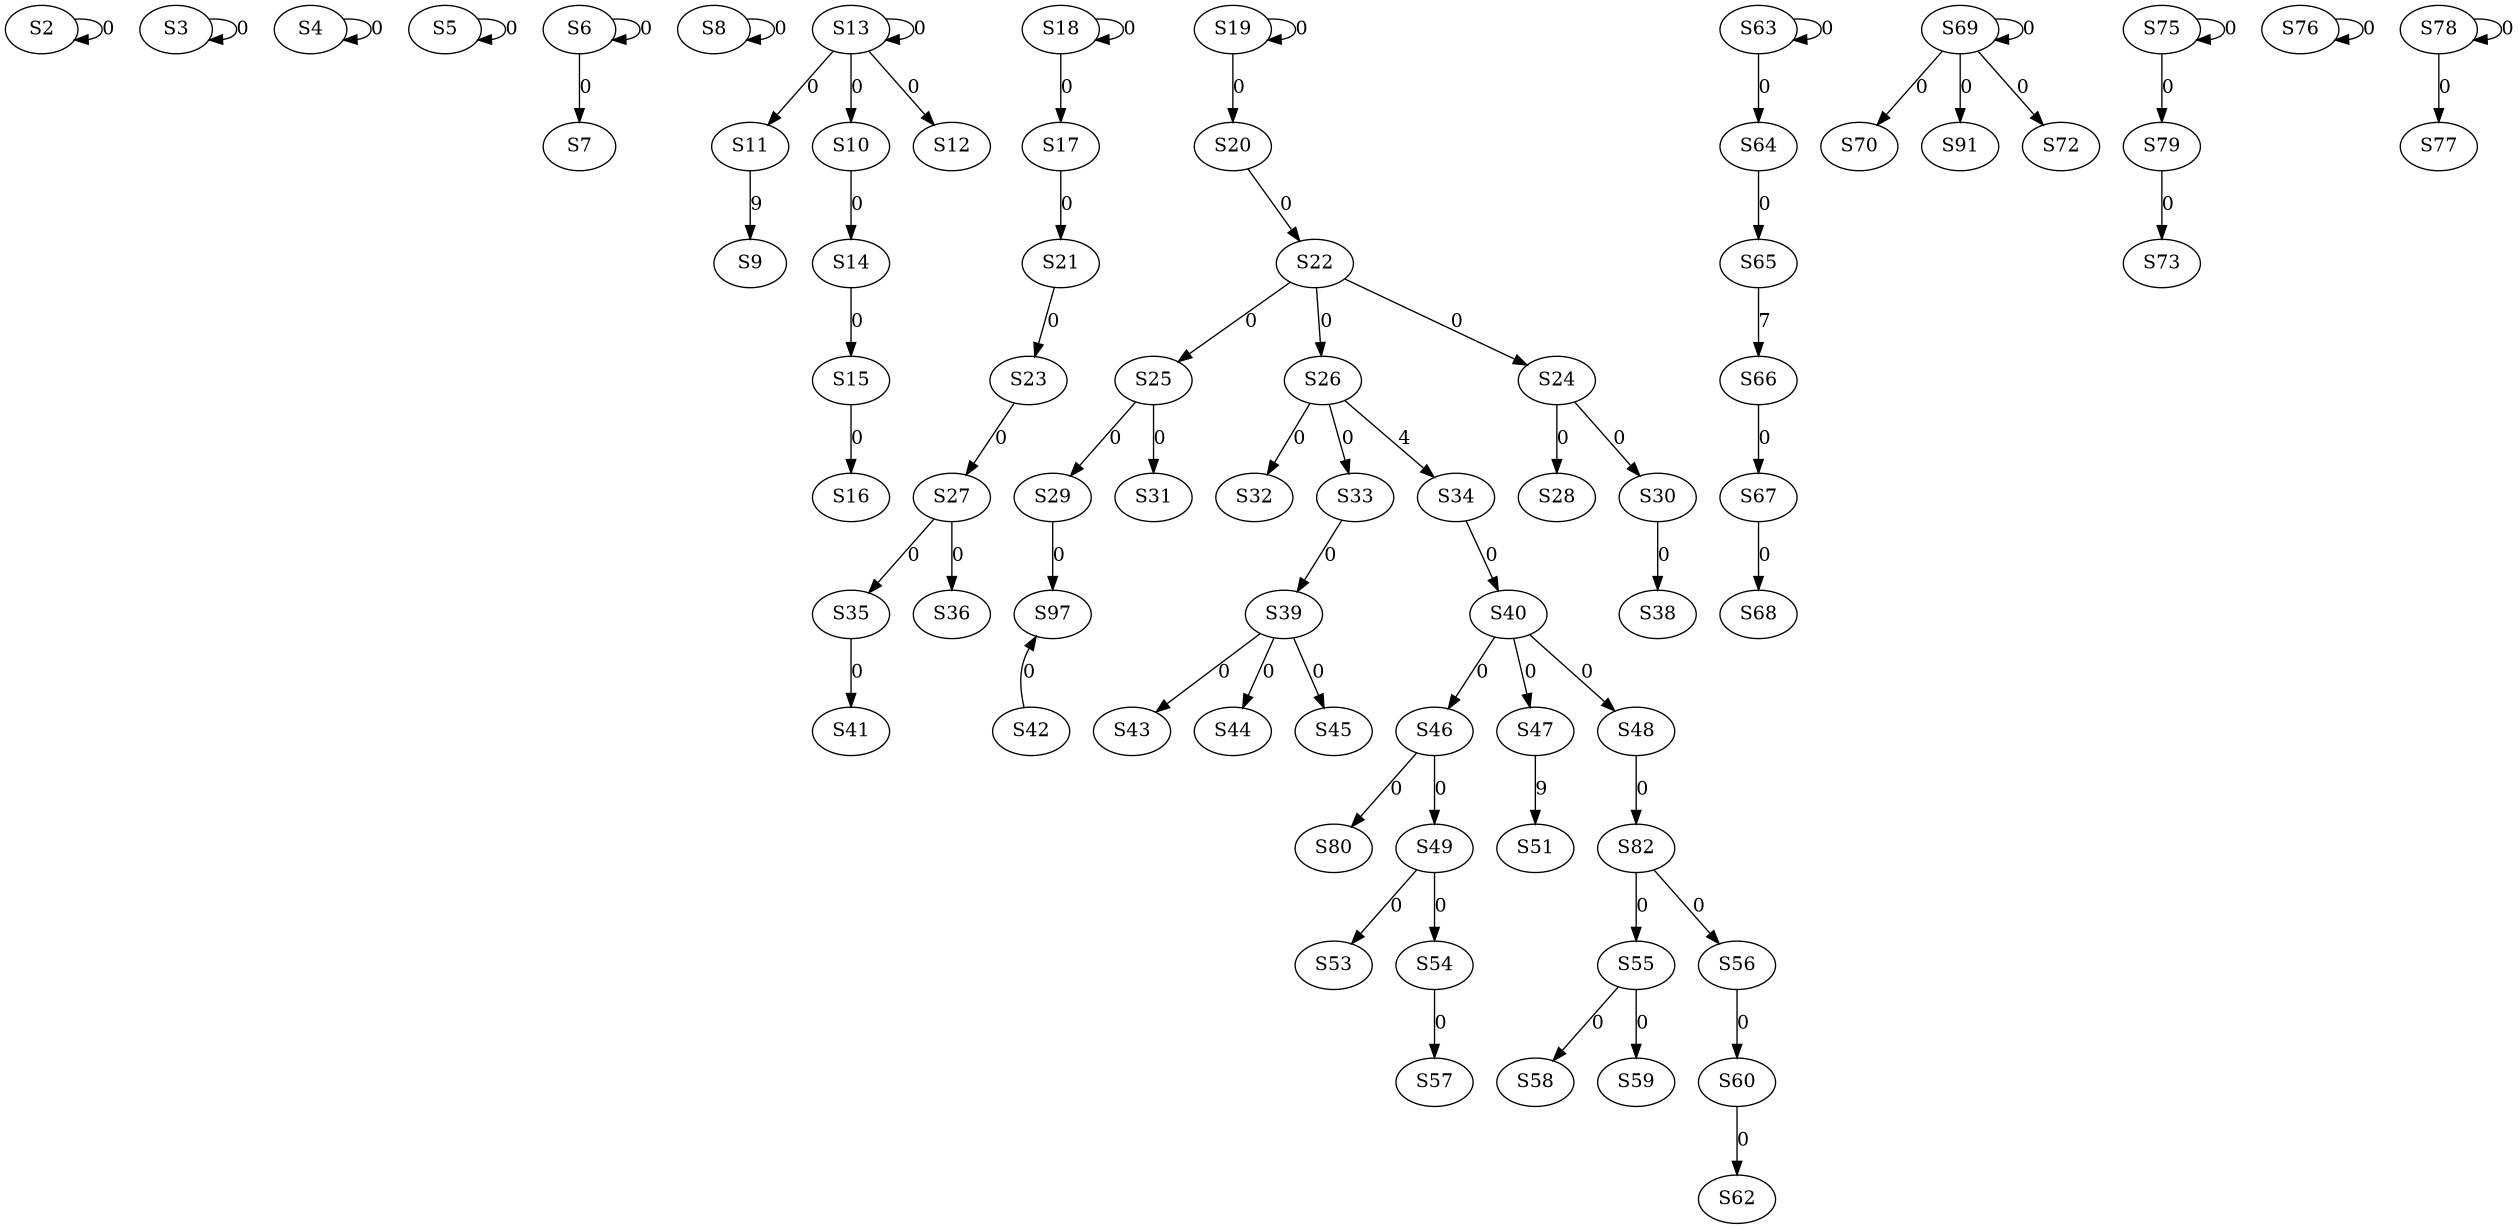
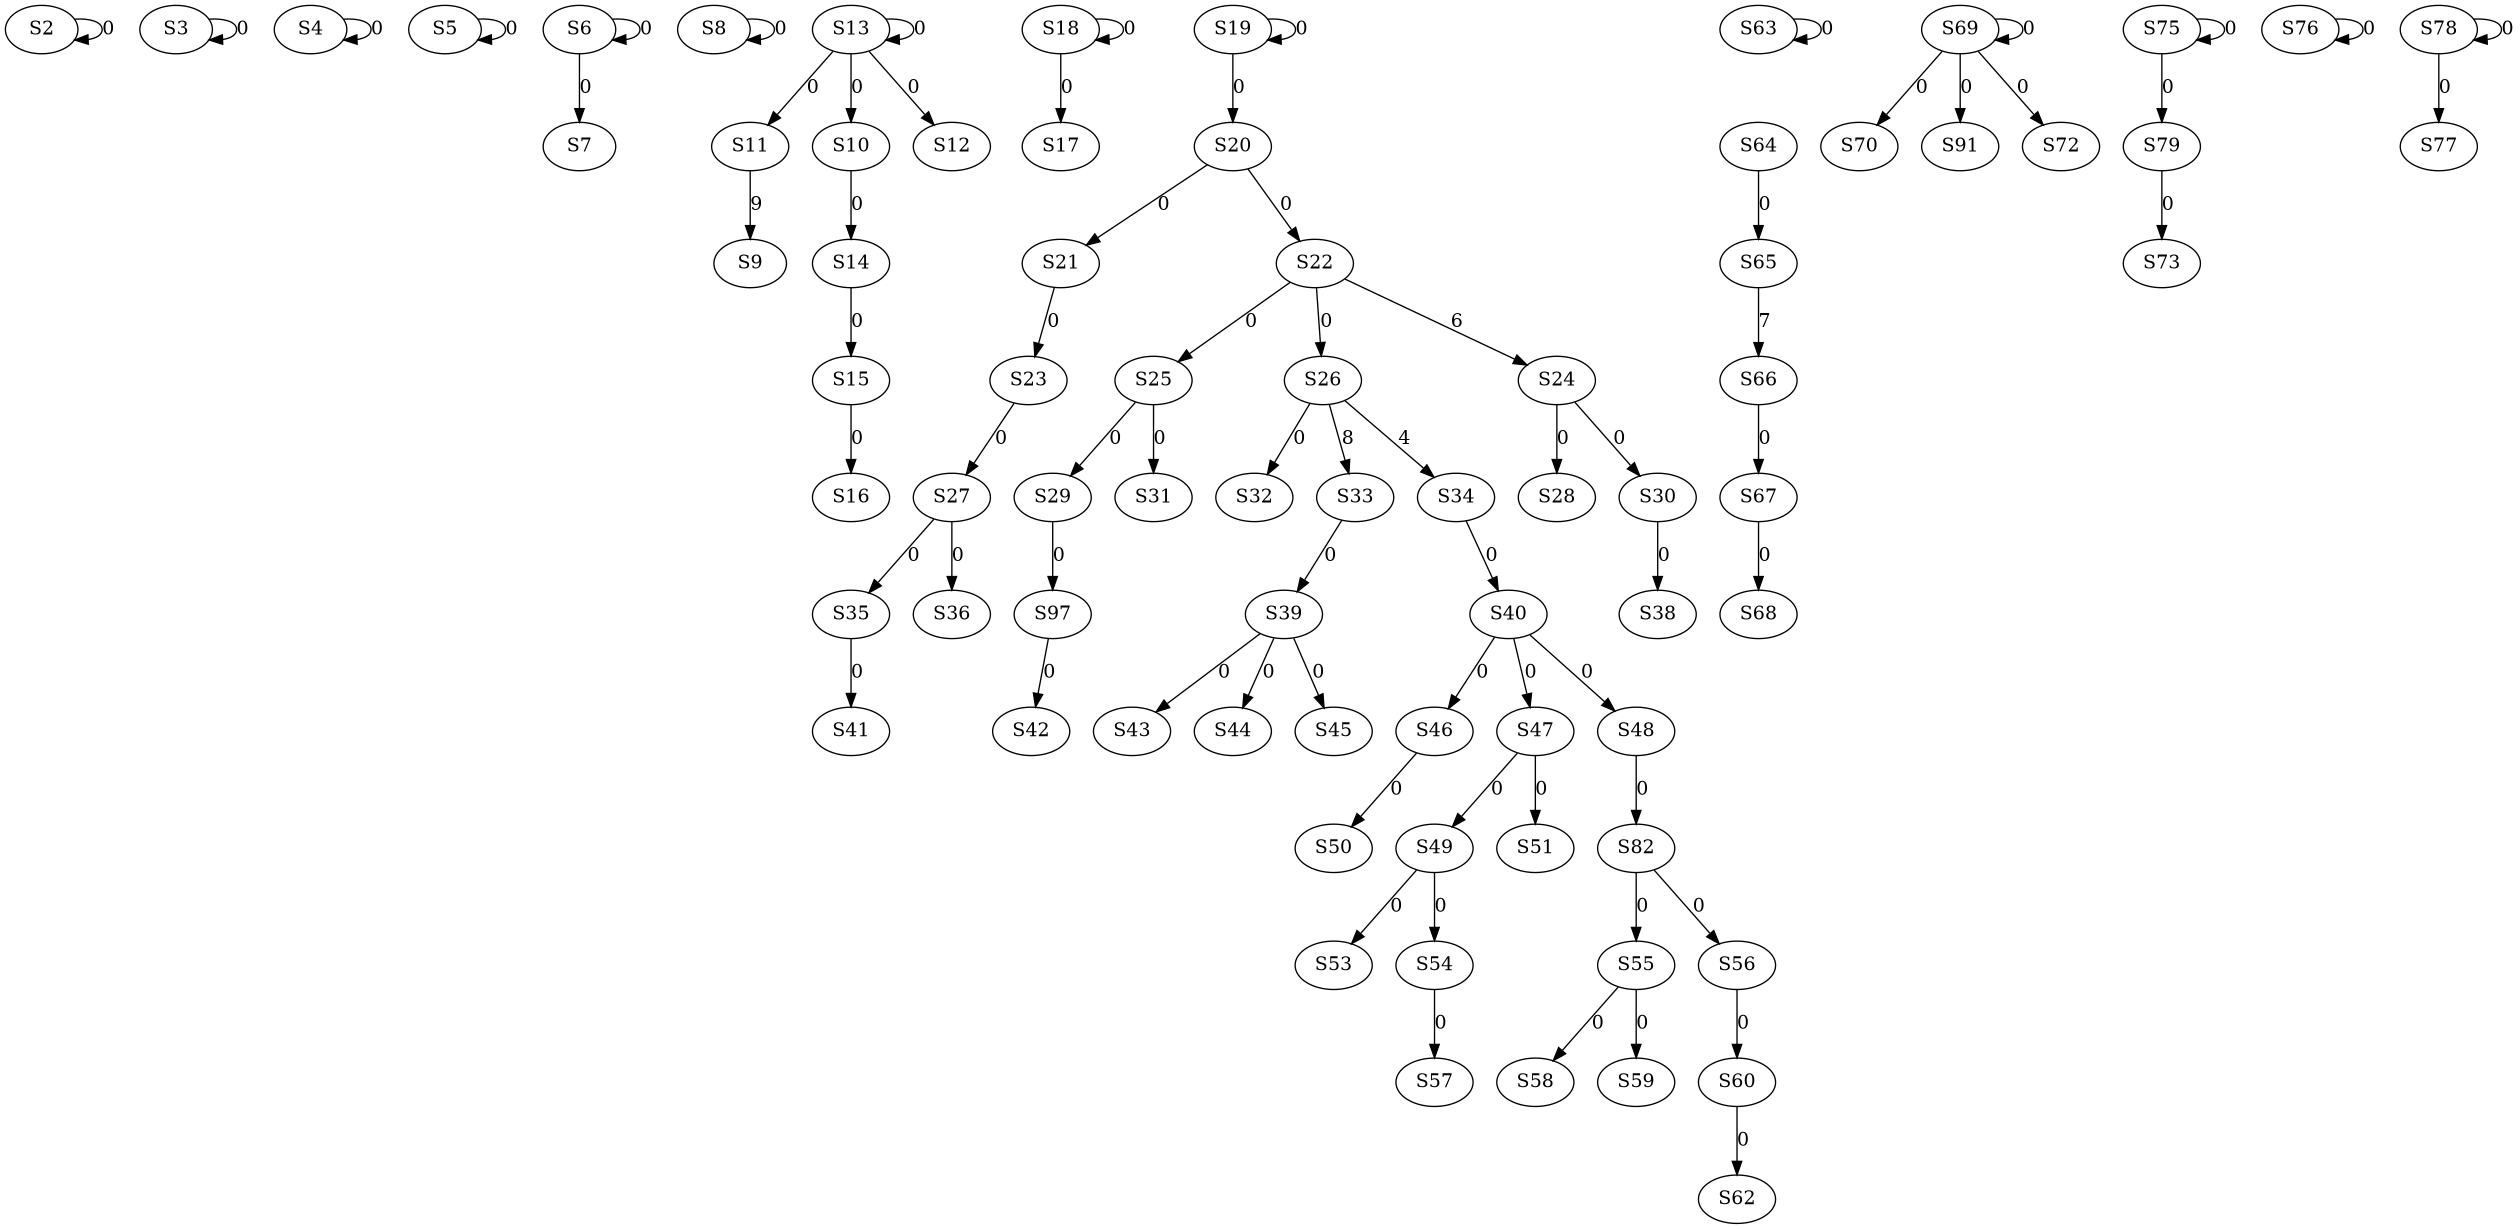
(1759, 81) -> none
(1061, 198) -> (1153, 201)
(1457, 322) -> (1457, 322)
(1348, 439) -> (1348, 439)
(1021, 677) -> (1043, 666)
(1435, 783) -> (1490, 785)
(1542, 790) -> (1542, 790)
(1334, 848) -> (1334, 848)
